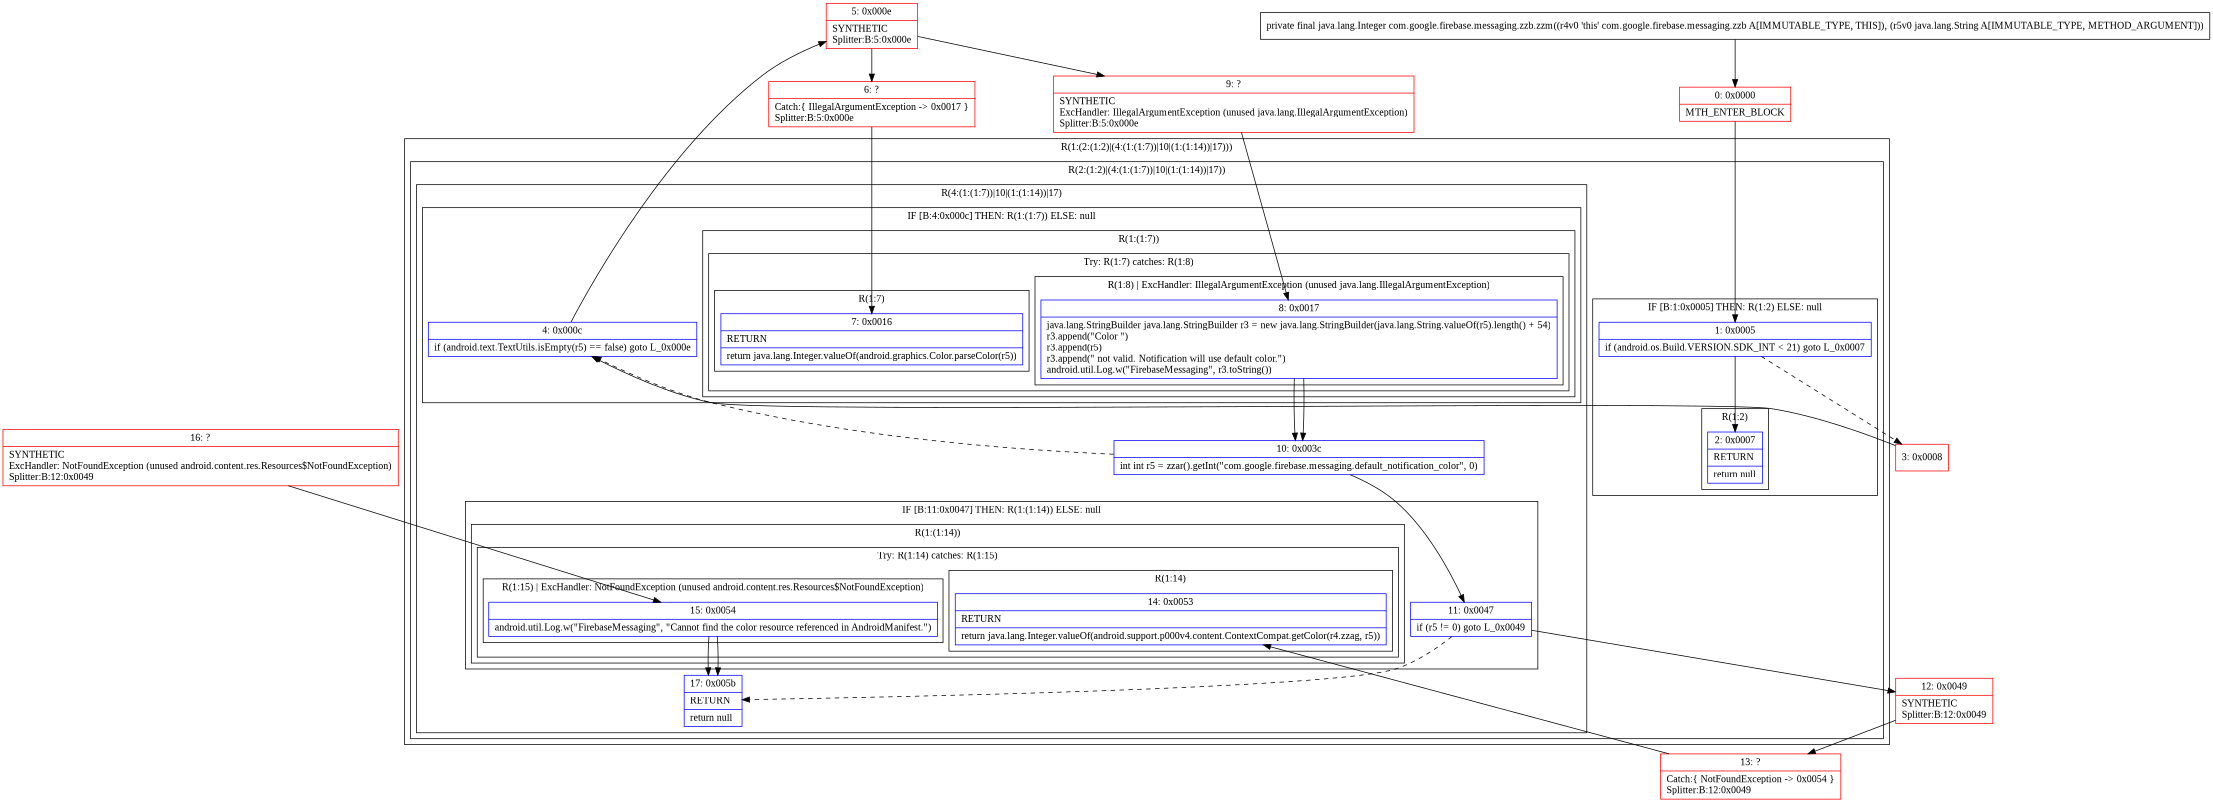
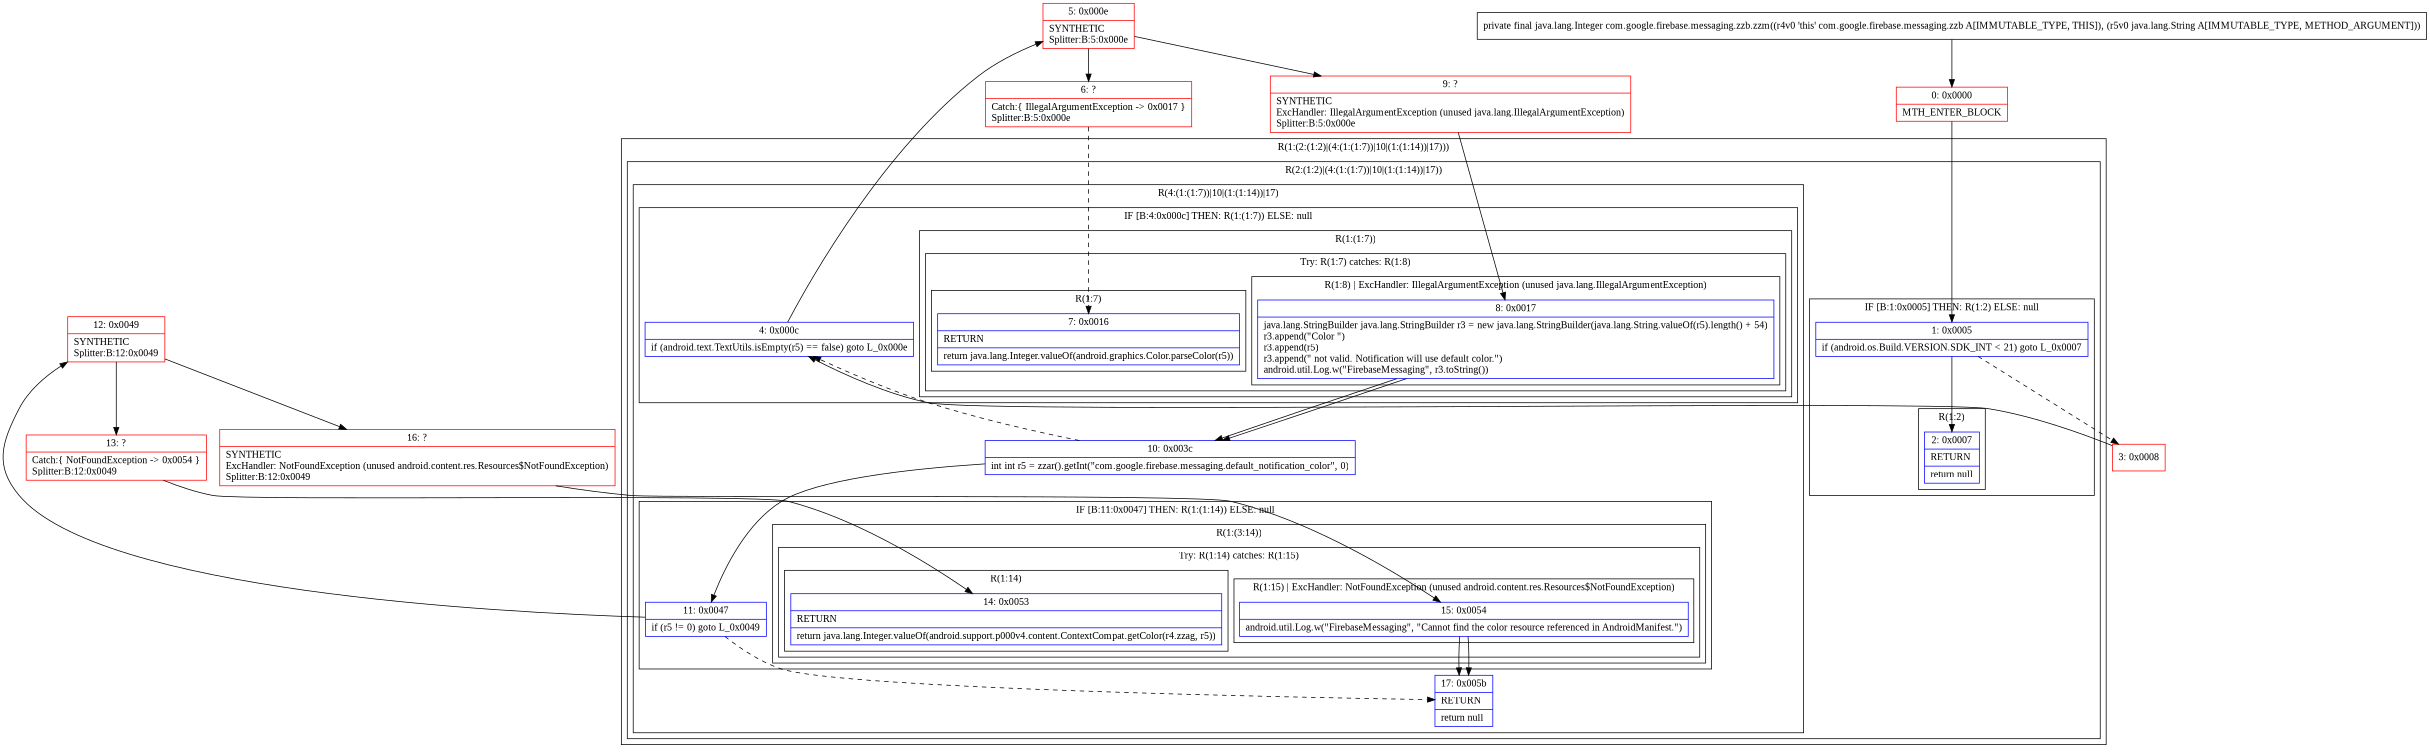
(872, 216) -> (1089, 216)
none -> (252, 393)
(938, 533) -> (1239, 533)
